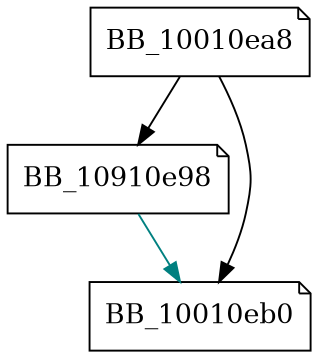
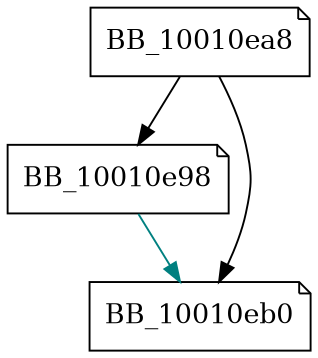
(118, 179) -> (118, 179)
